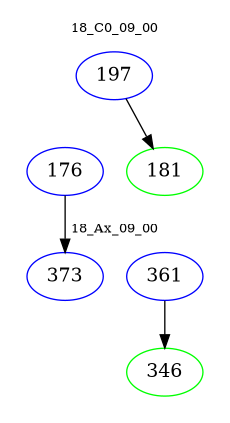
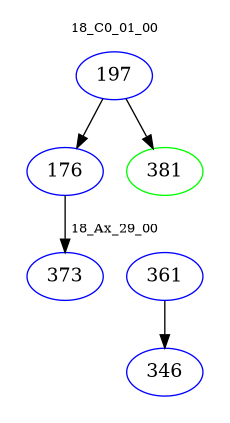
(115, 29) -> (115, 29)
none -> (93, 117)
(165, 171) -> (165, 171)
(115, 229) -> (115, 229)
(165, 372) -> (165, 372)
